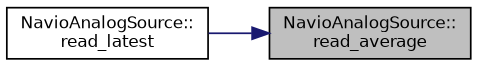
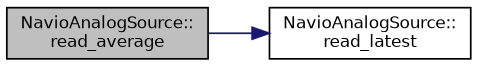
(230, 33) -> (230, 33)
